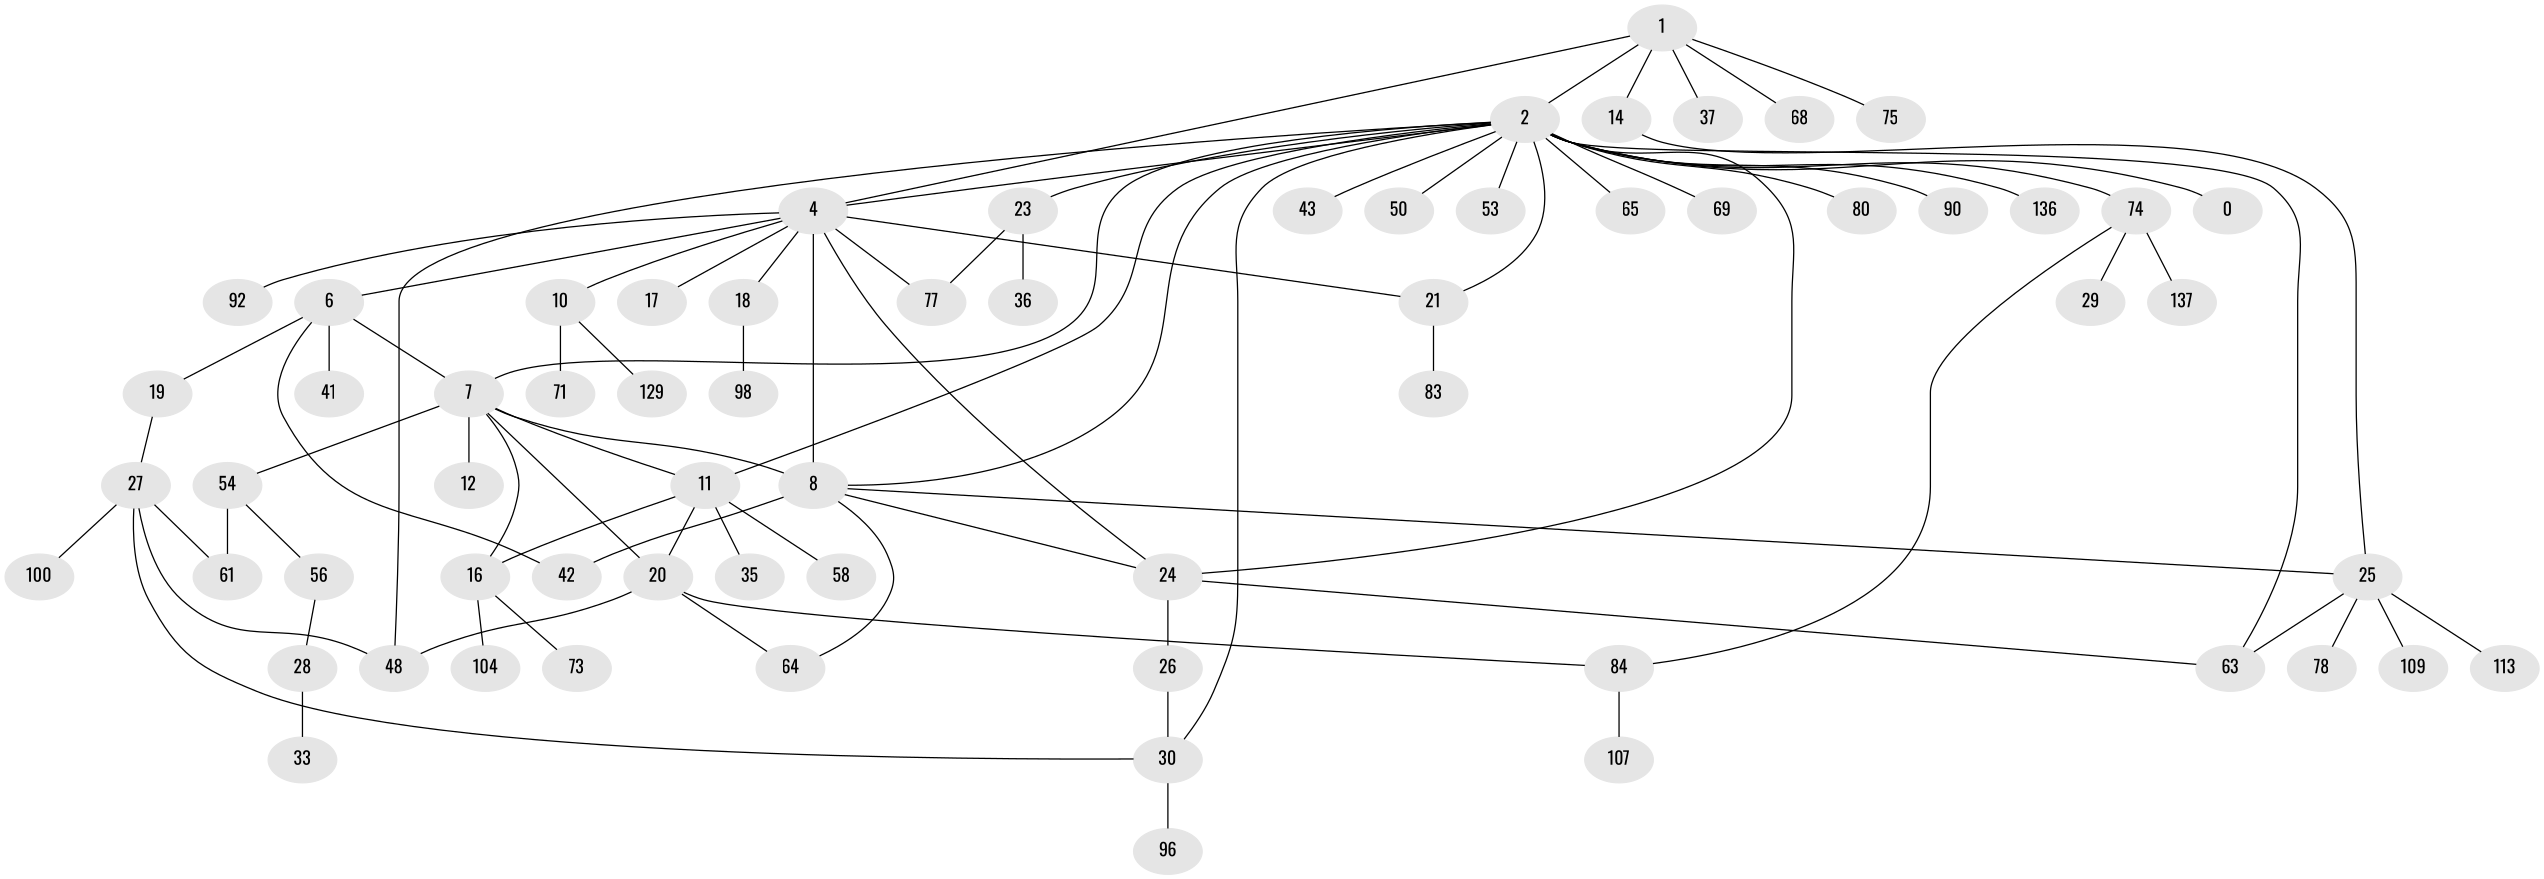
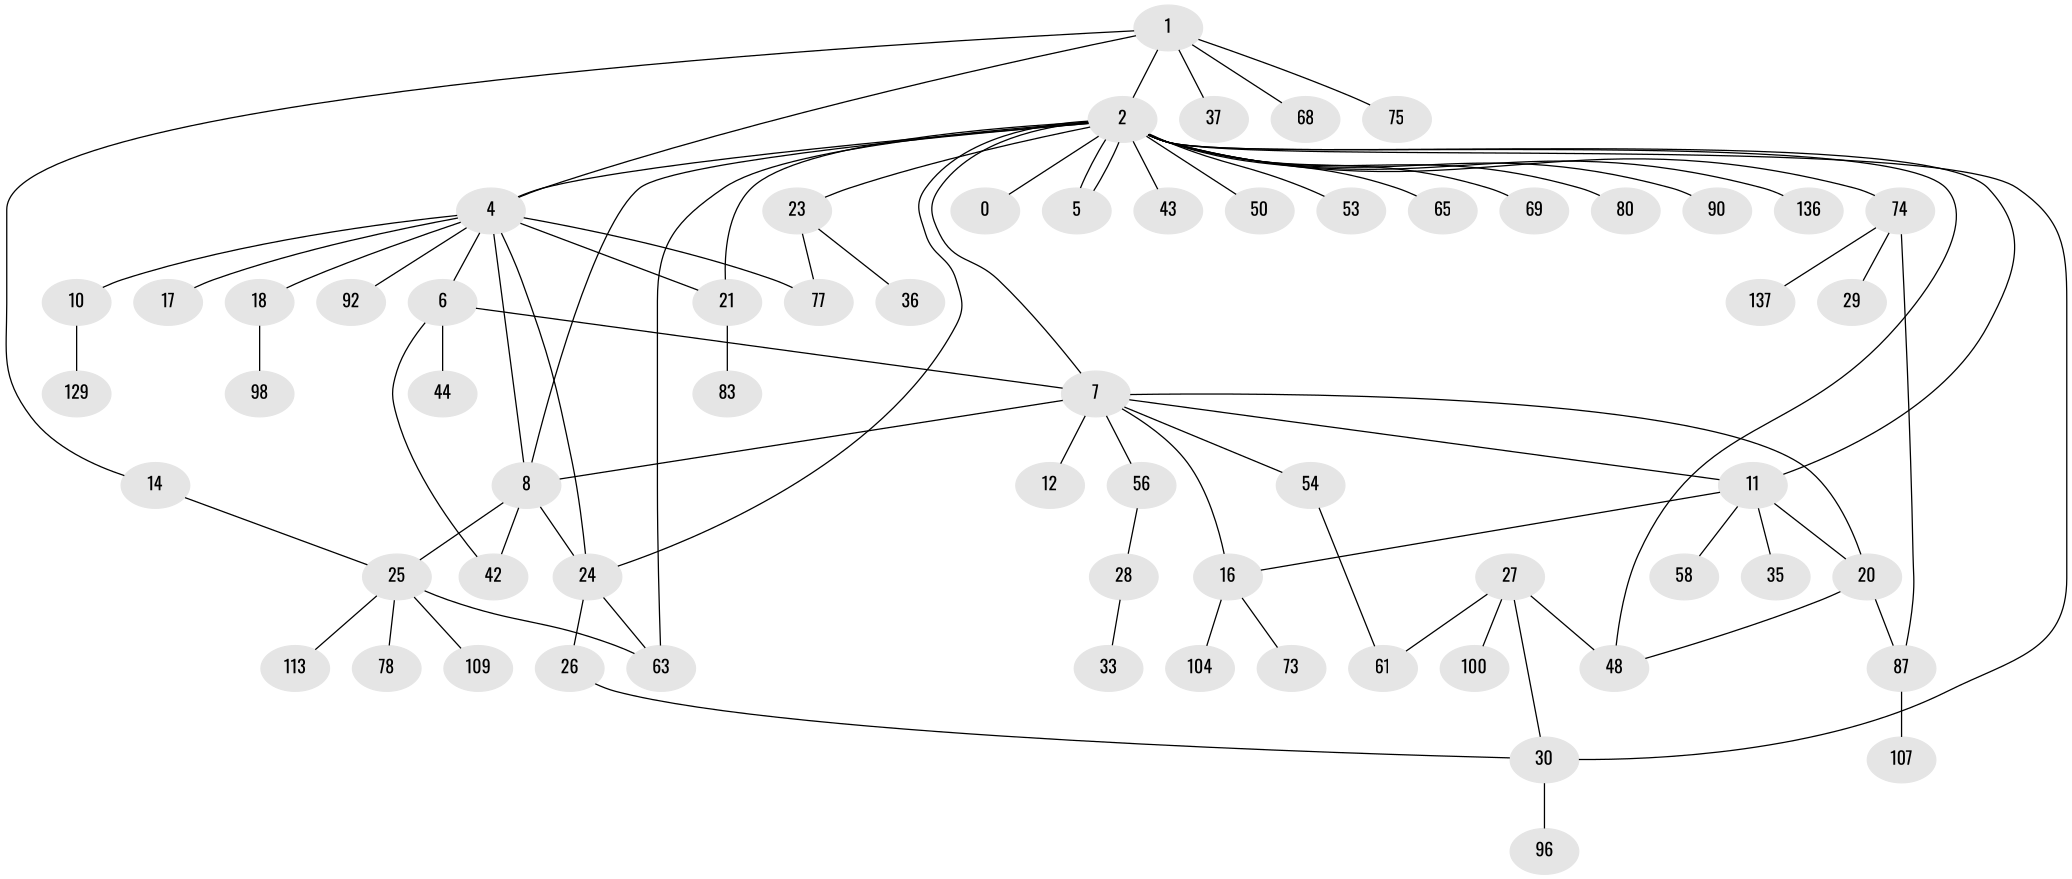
none -> (1077, 211)
(158, 394) -> none
(329, 394) -> (443, 394)
(560, 394) -> none
(273, 531) -> (1119, 440)
(790, 668) -> none
(1619, 668) -> (1902, 668)
